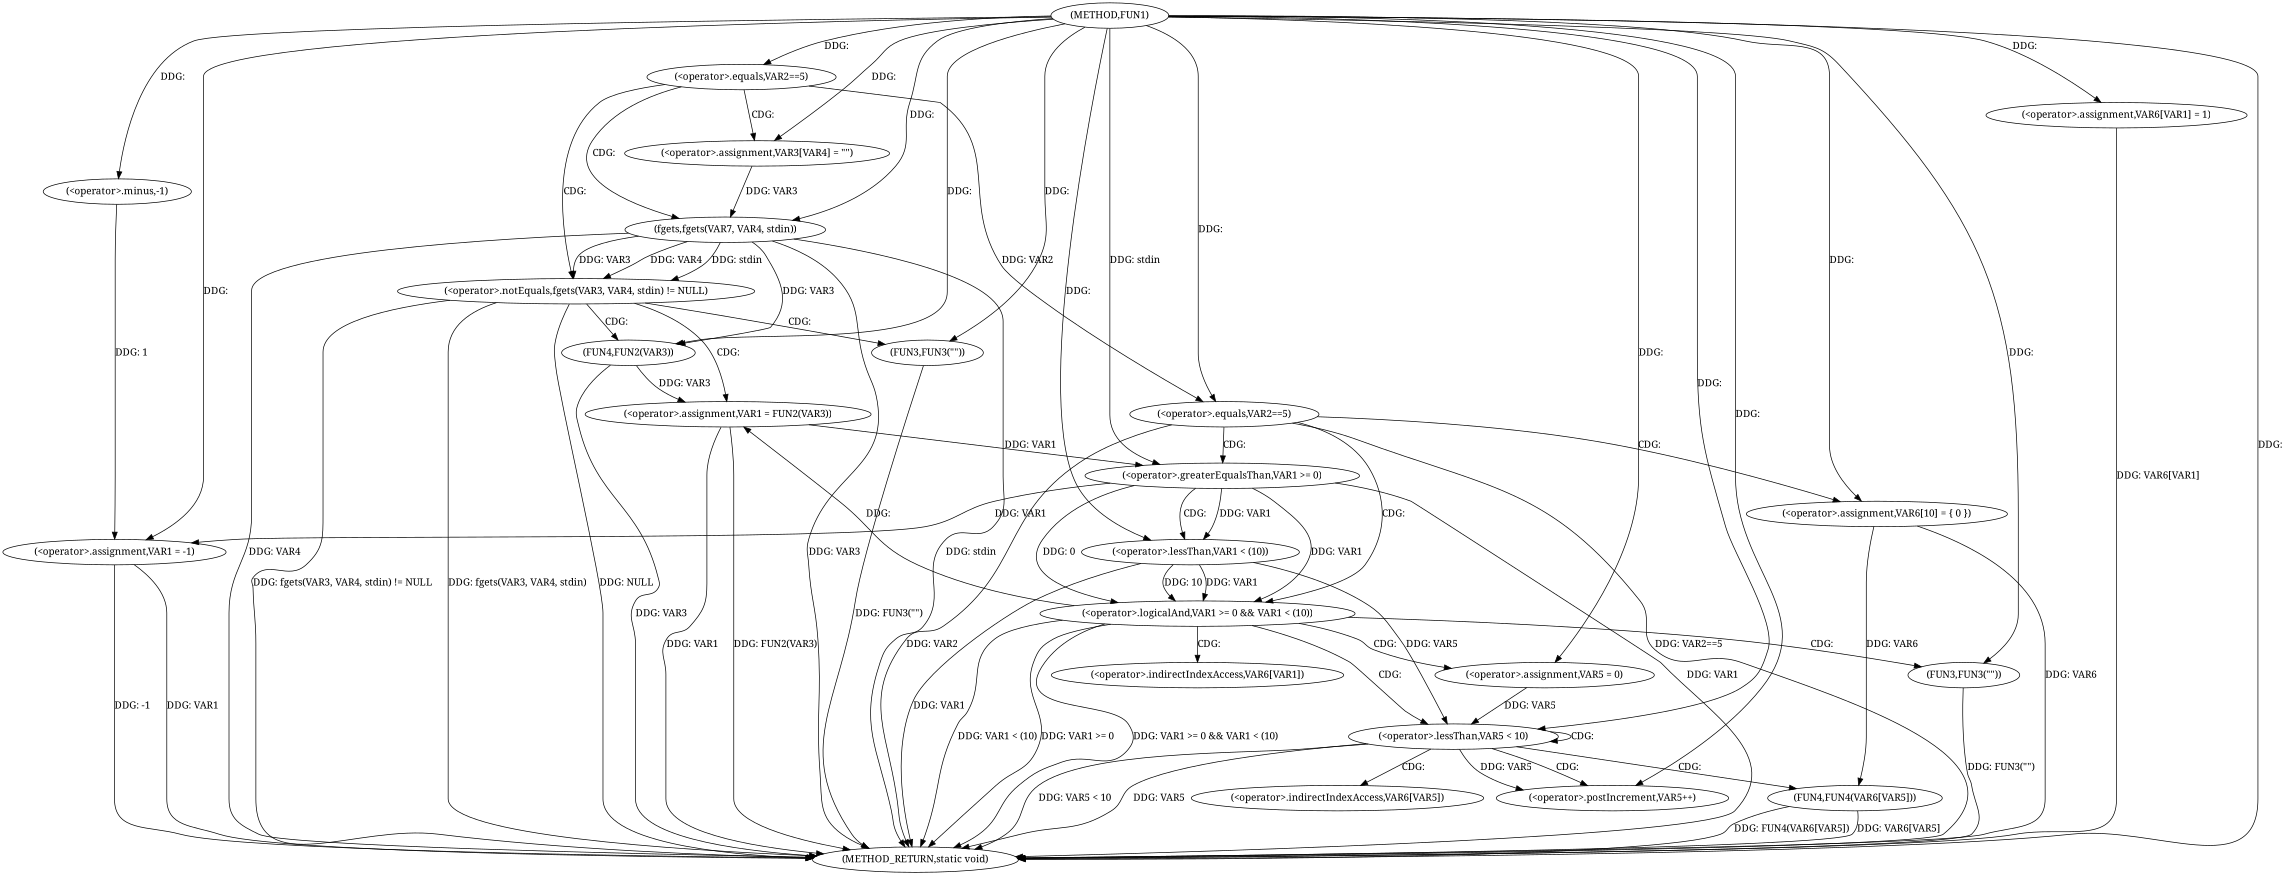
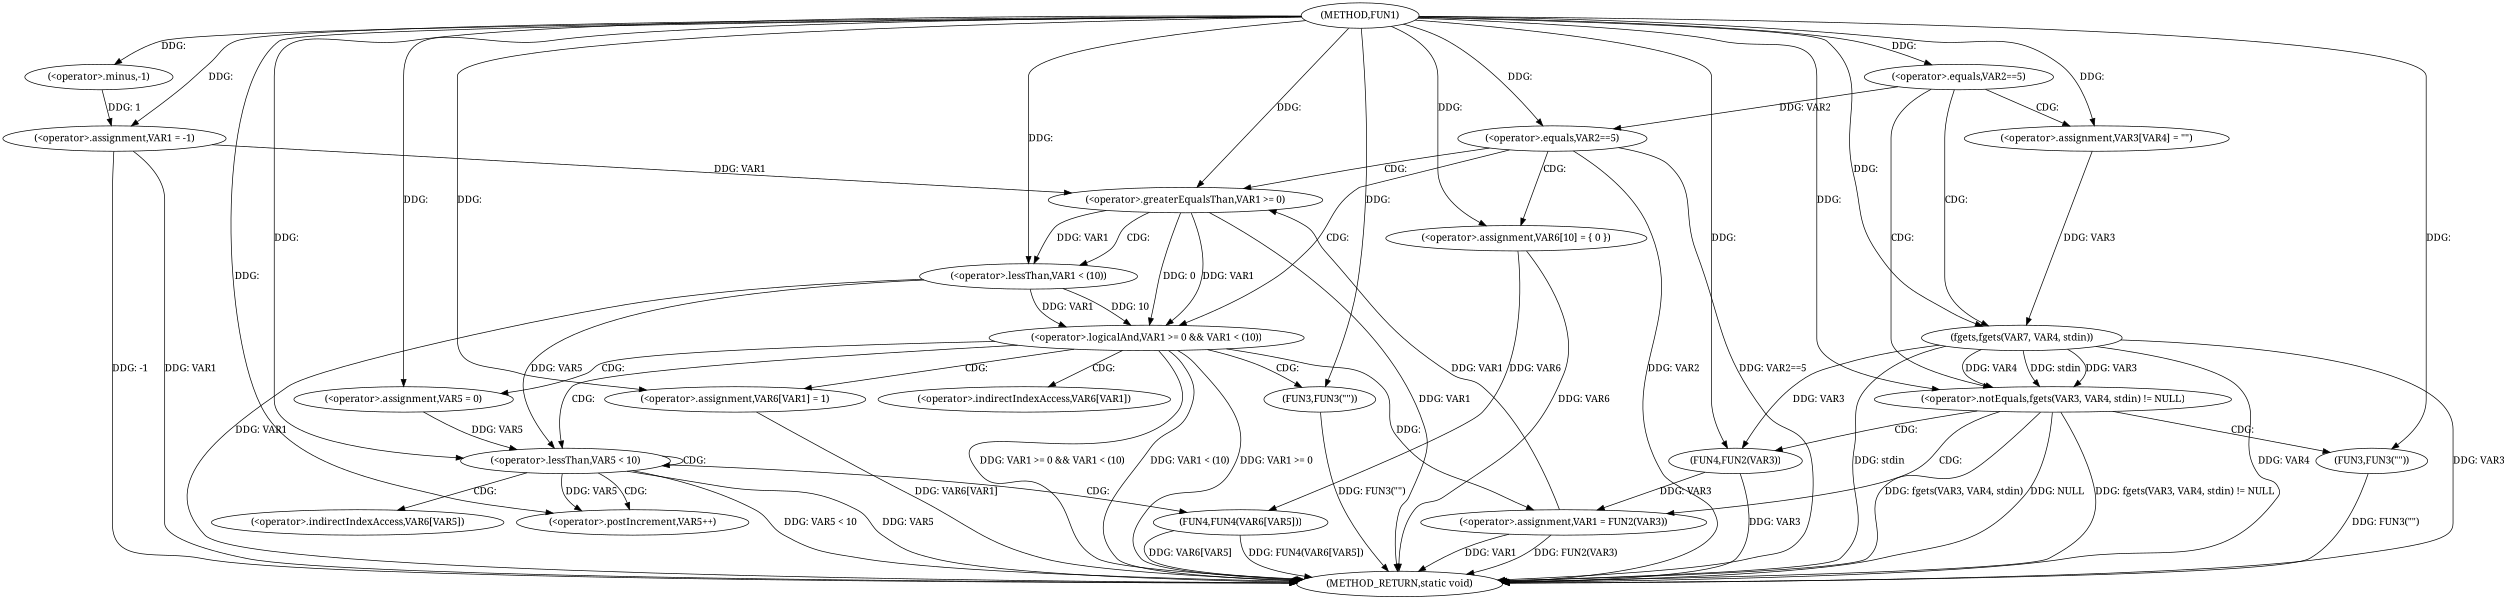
(1135, 261) -> (1290, 108)
none -> (943, 368)
(2258, 521) -> (1815, 65)
(658, 536) -> (638, 169)
